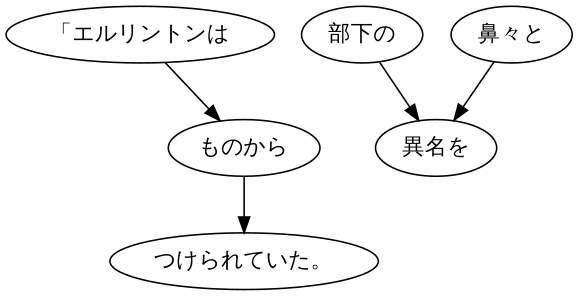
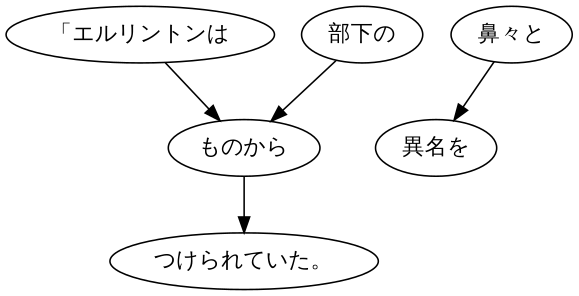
(395, 85) -> (309, 86)
